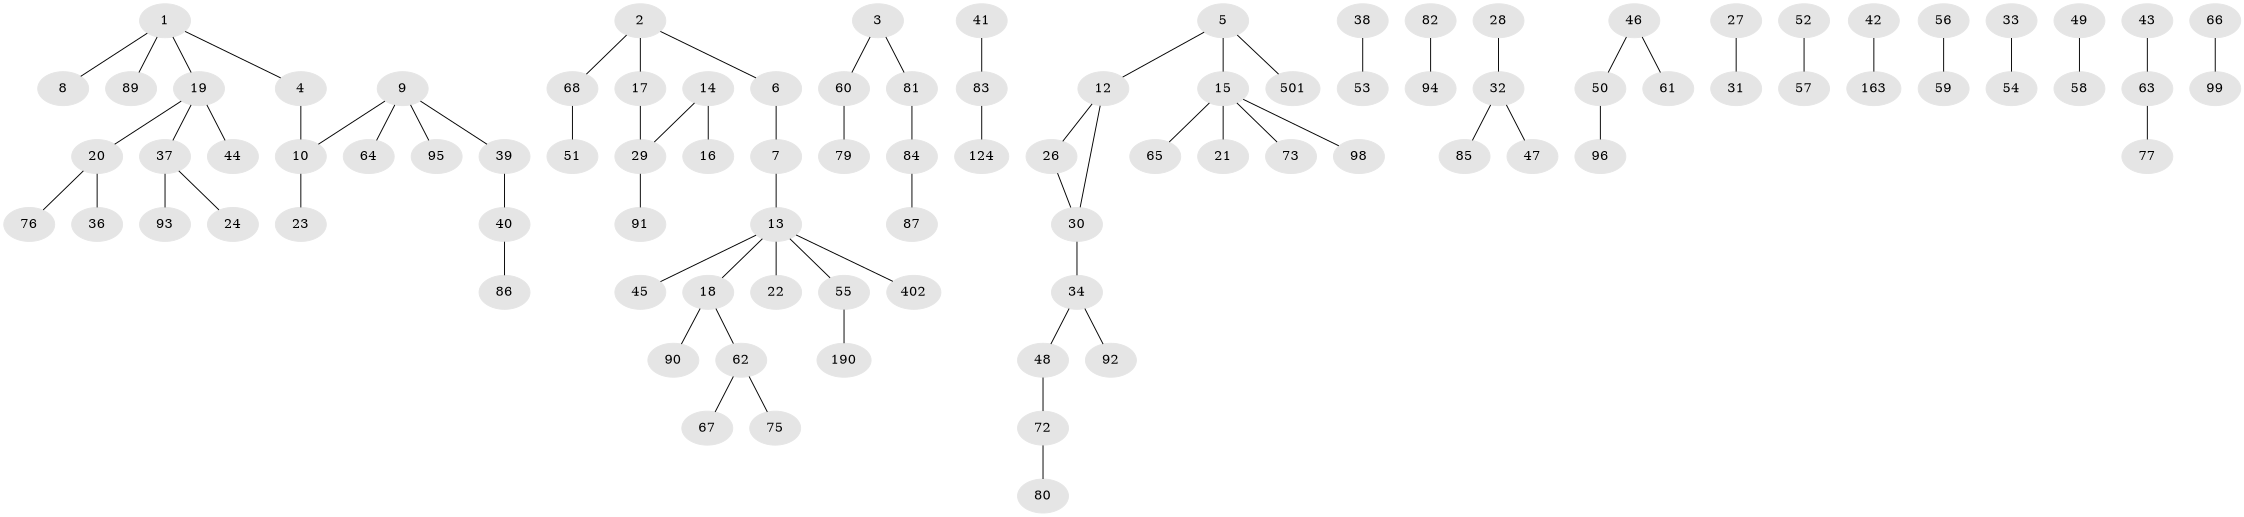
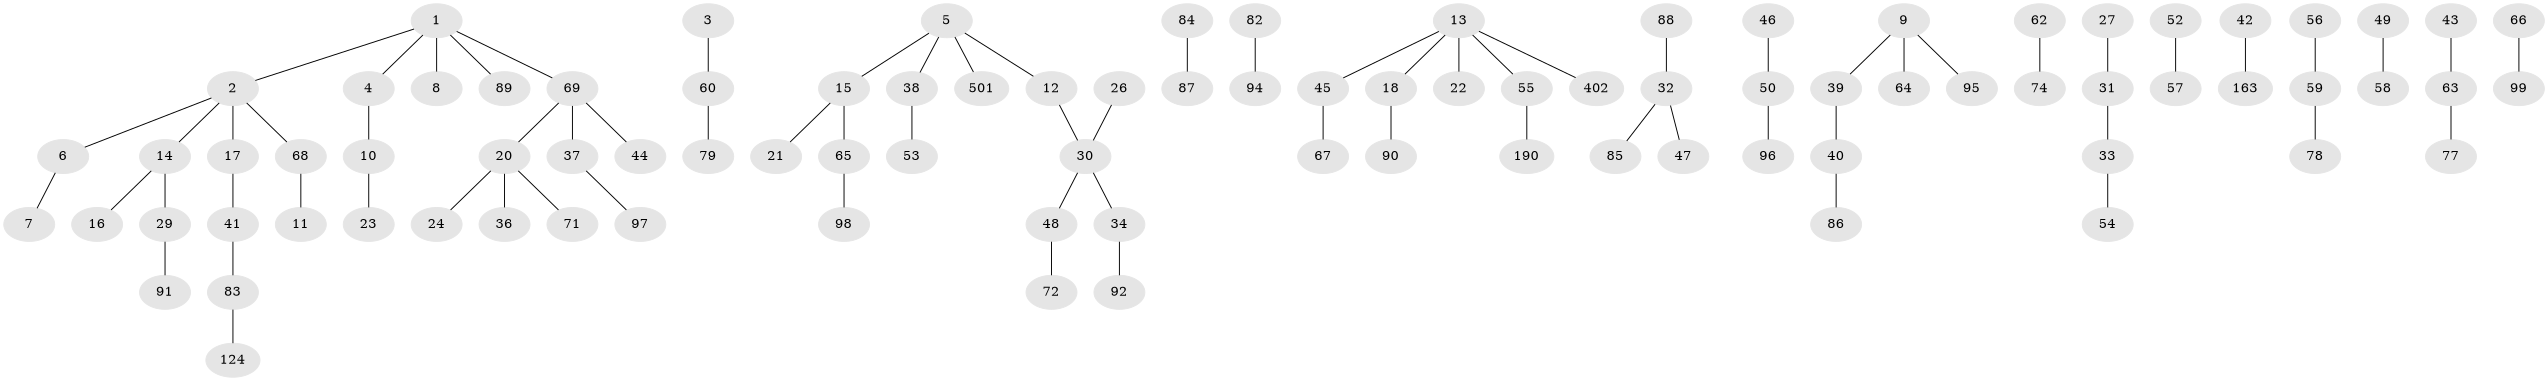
(1499, 21) -> (1666, 21)
none -> (335, 55)
none -> (929, 55)
(199, 89) -> (572, 89)
(912, 89) -> none
(1668, 89) -> none
none -> (199, 122)
(352, 123) -> none
(640, 123) -> (233, 191)
(1077, 123) -> none
(1291, 123) -> (844, 191)
none -> (2108, 123)
(572, 157) -> (301, 224)
(1291, 157) -> none
none -> (2315, 157)
(199, 190) -> (471, 190)
(776, 191) -> none
(29, 224) -> (572, 224)
(165, 224) -> (640, 224)
(725, 326) -> none
(1060, 326) -> (1068, 191)
(724, 394) -> (1323, 123)
(775, 428) -> (2040, 89)
(1043, 496) -> none
